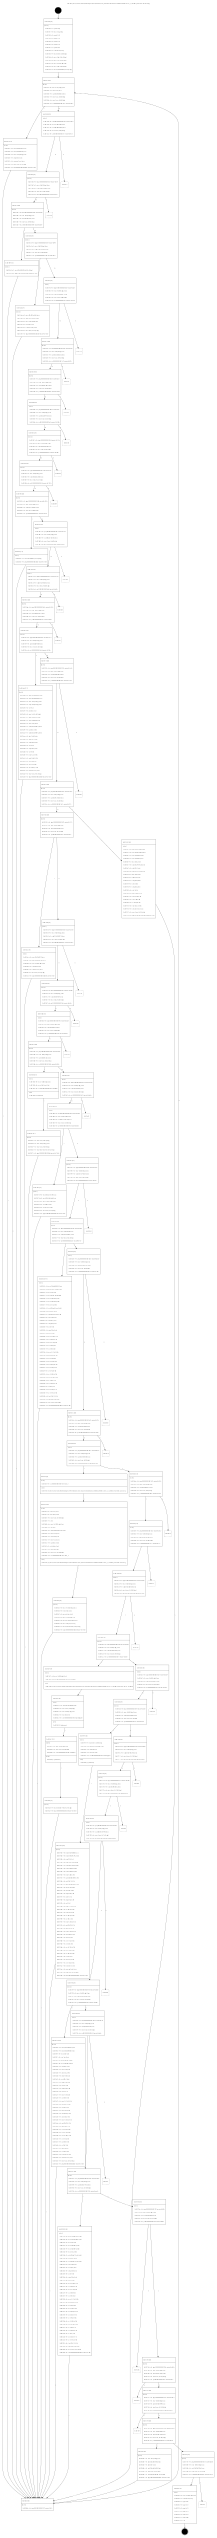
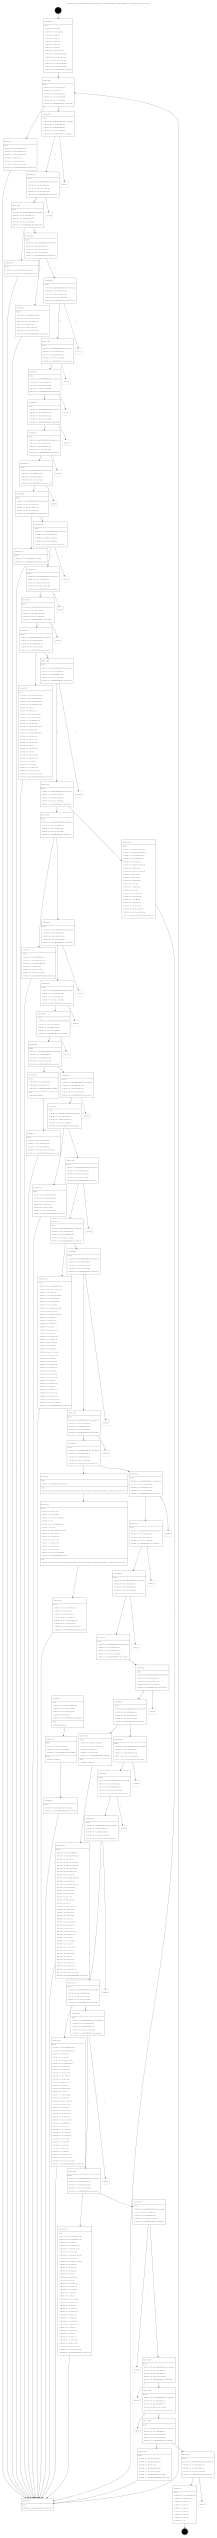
(89, 1678) -> none
